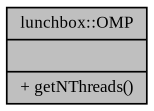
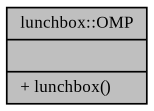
(77, 87) -> (66, 87)
